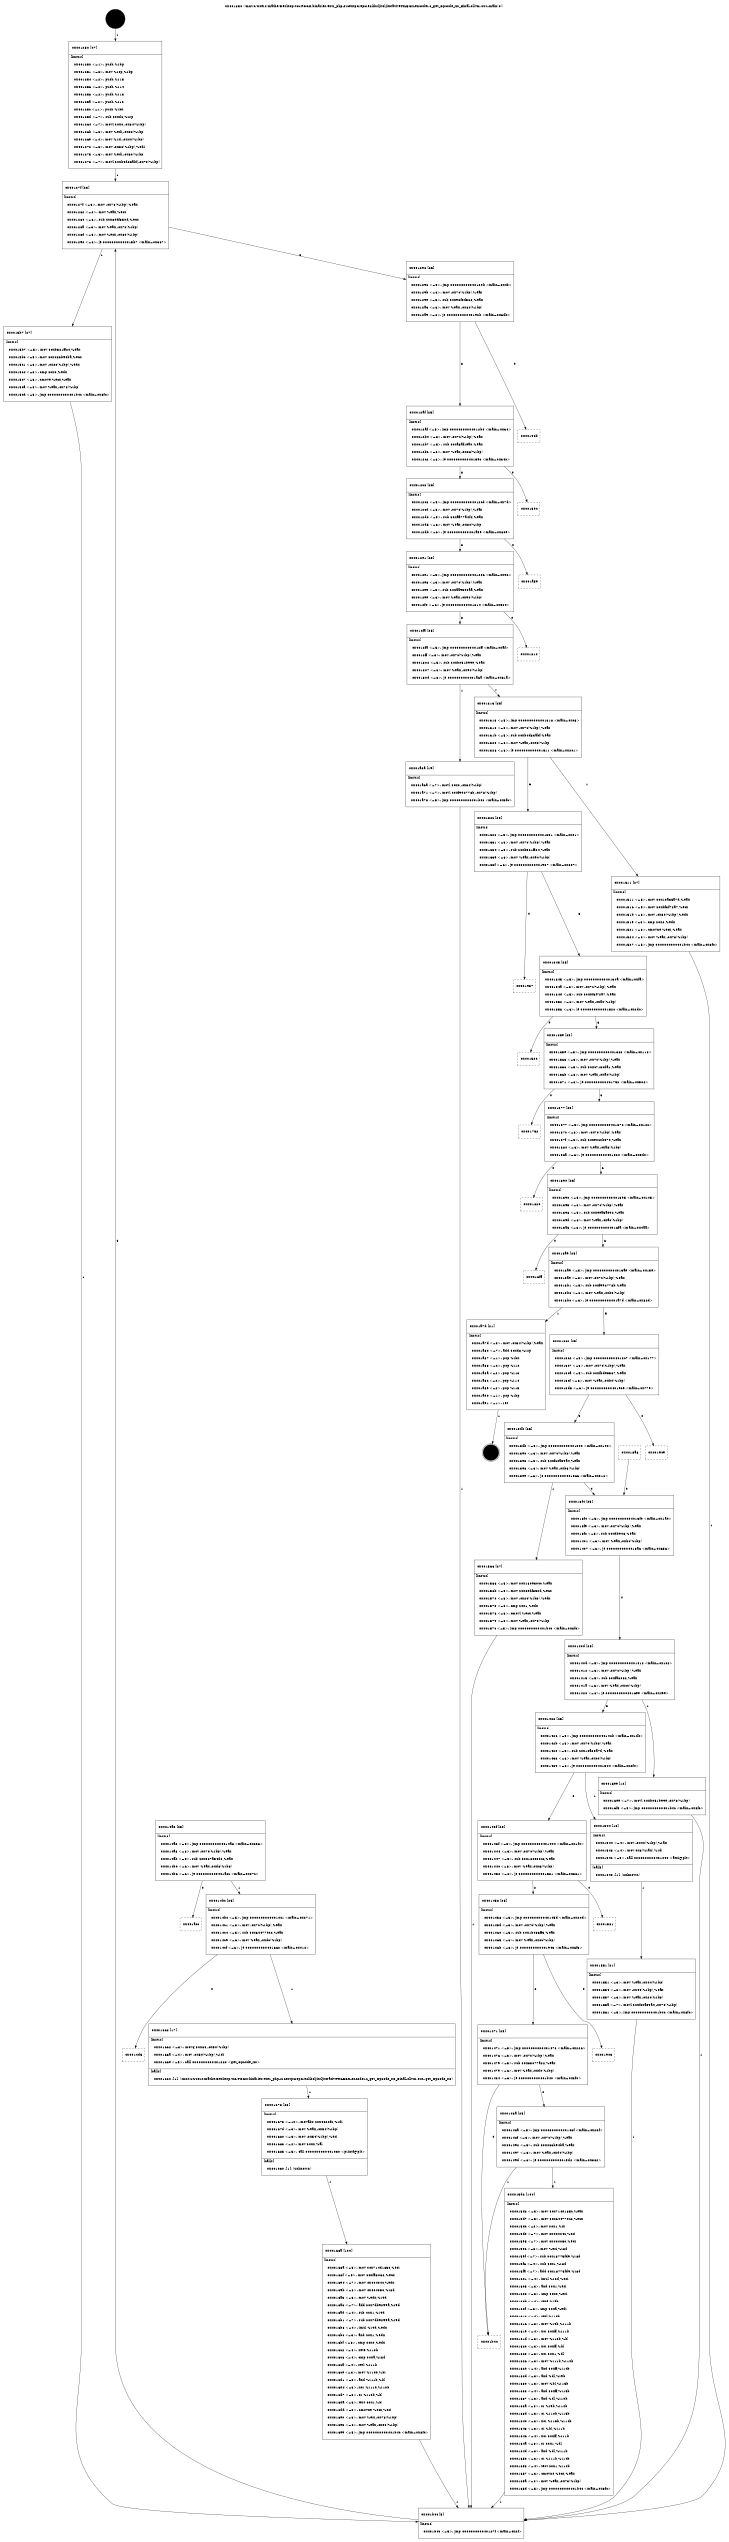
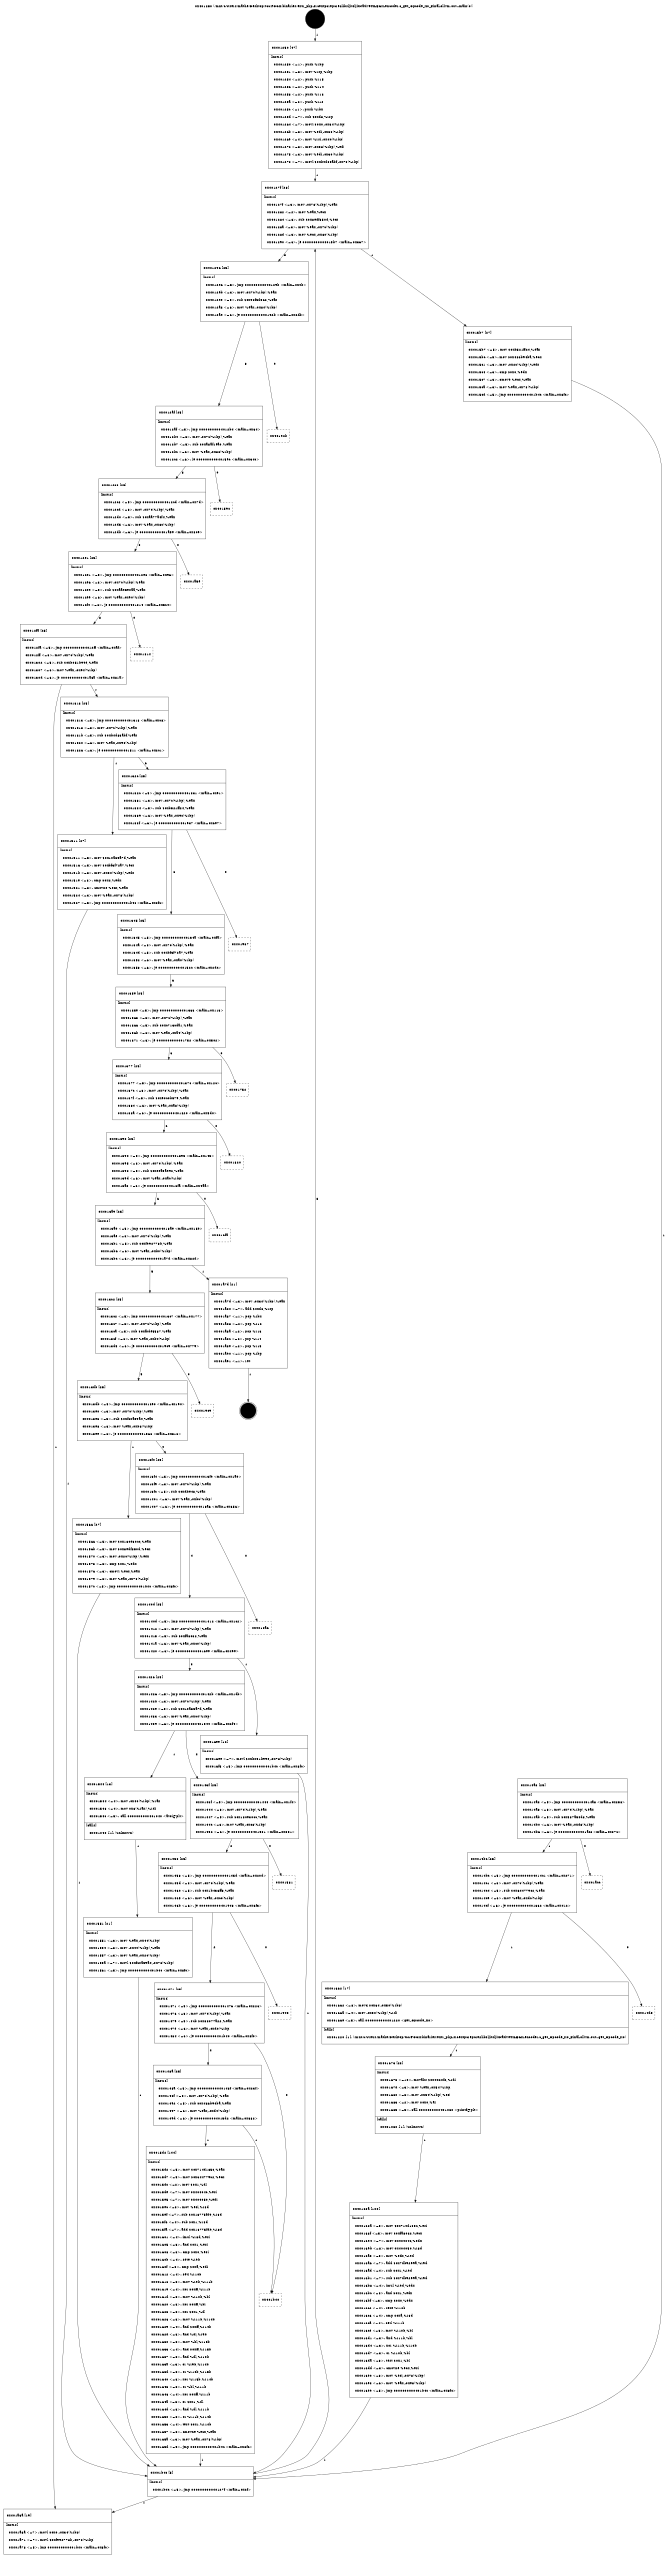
(529, 1059) -> none
(626, 1476) -> (231, 1566)
(460, 1656) -> (136, 2504)
